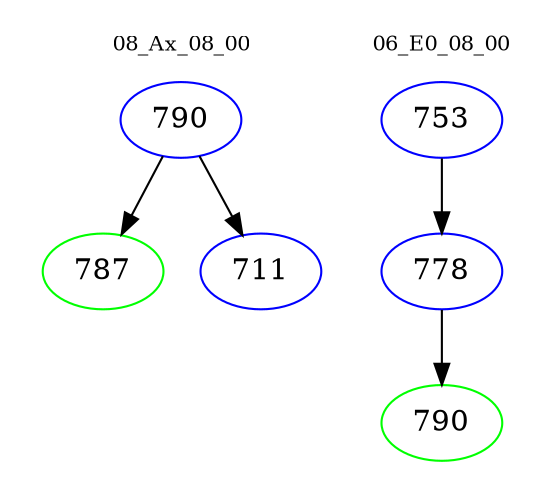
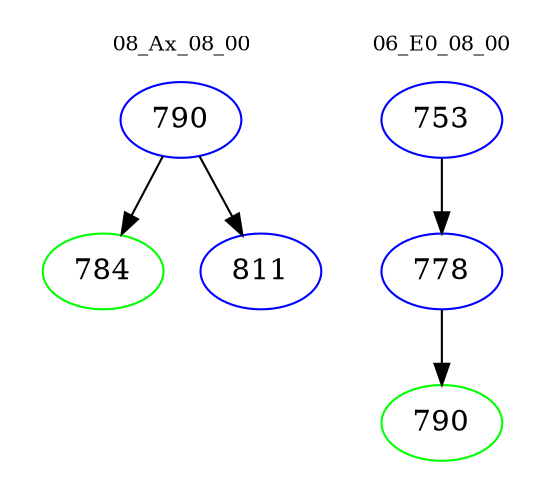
(103, 271) -> (103, 271)
(261, 271) -> (261, 271)
